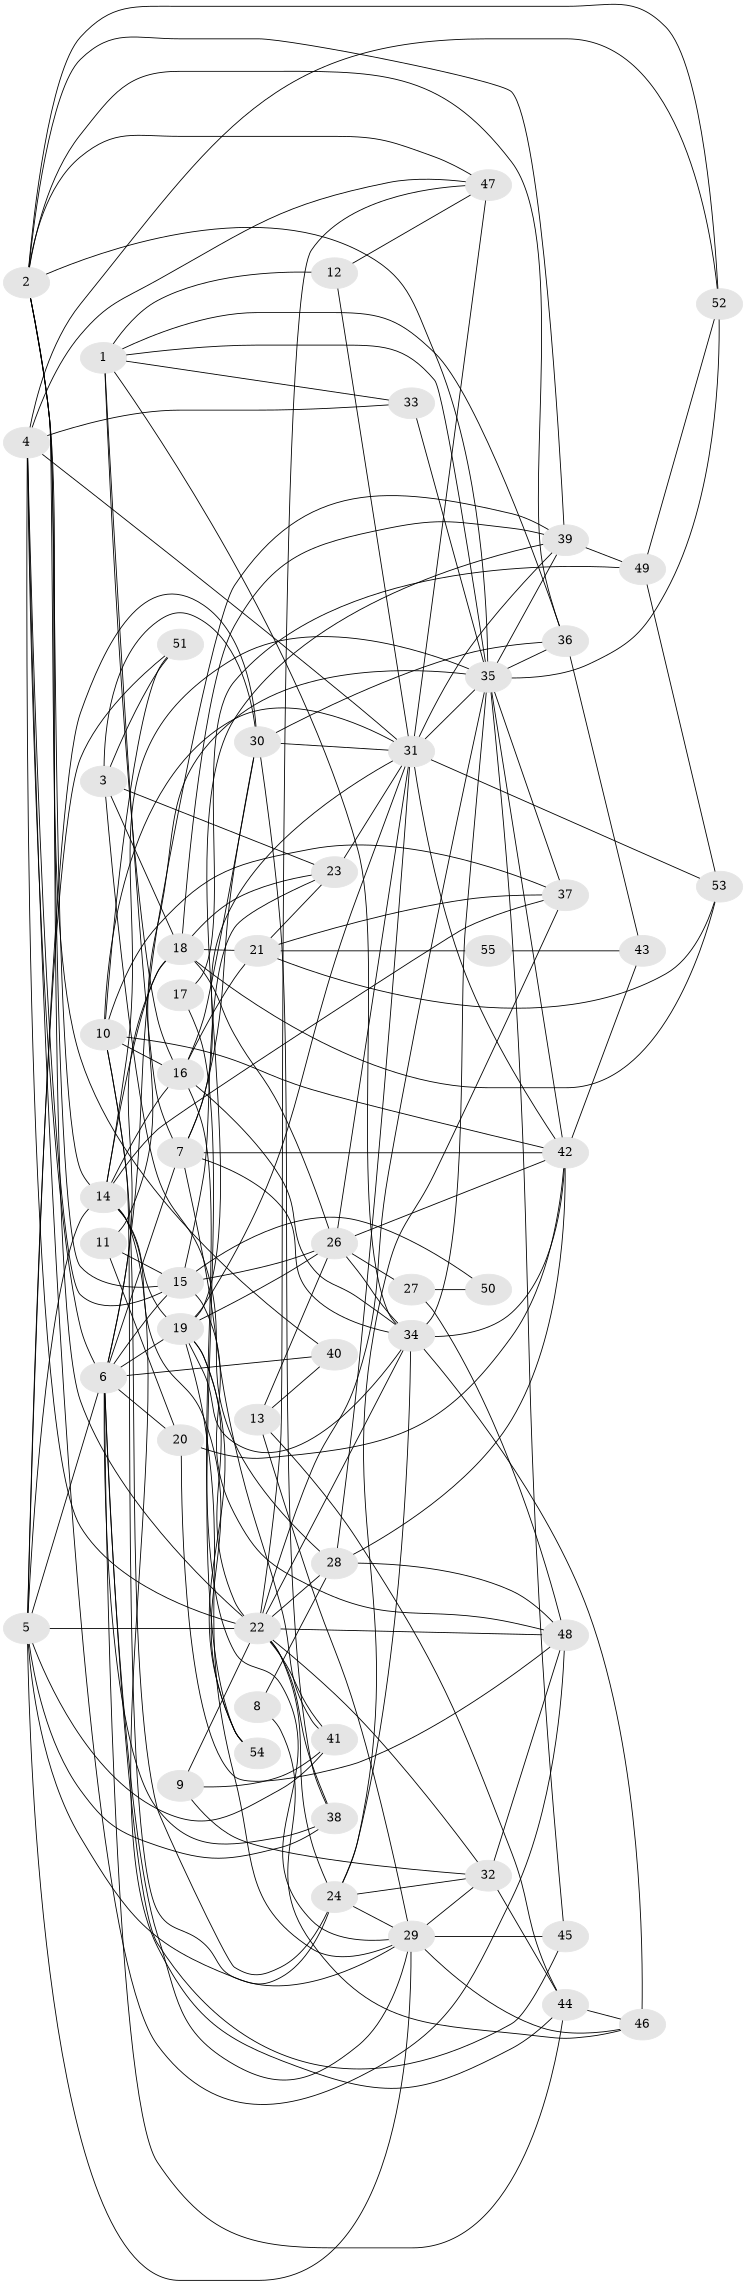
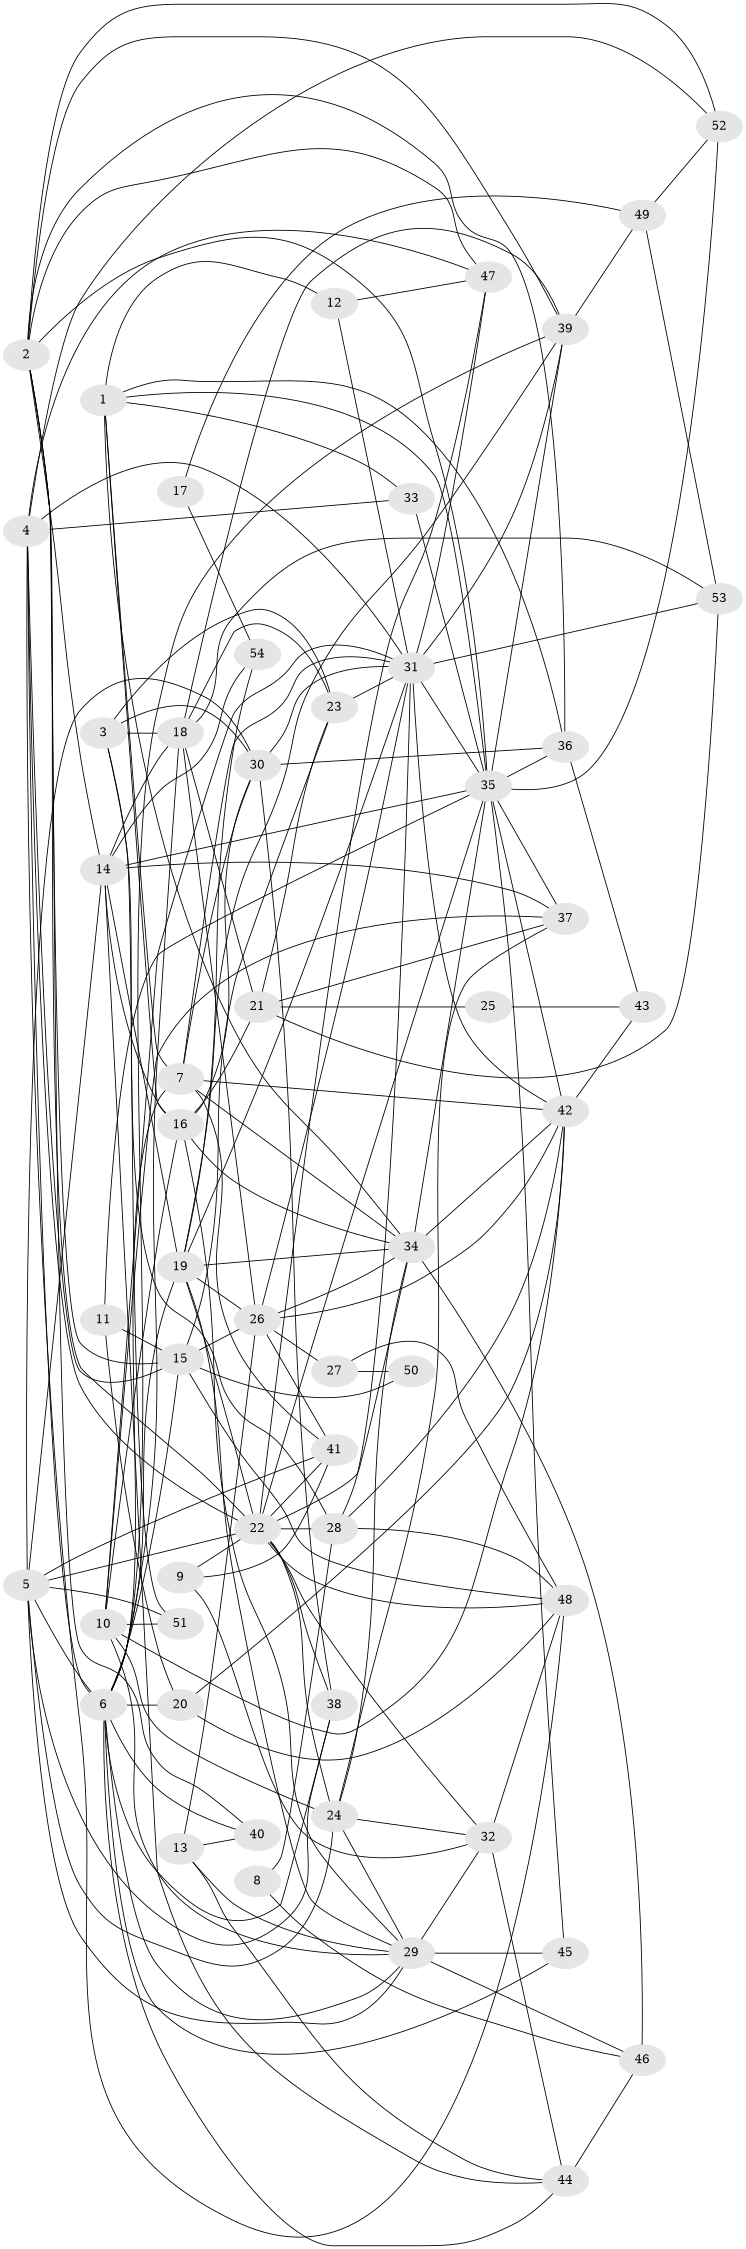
(489, 951) -> (489, 1007)
none -> (293, 1380)
